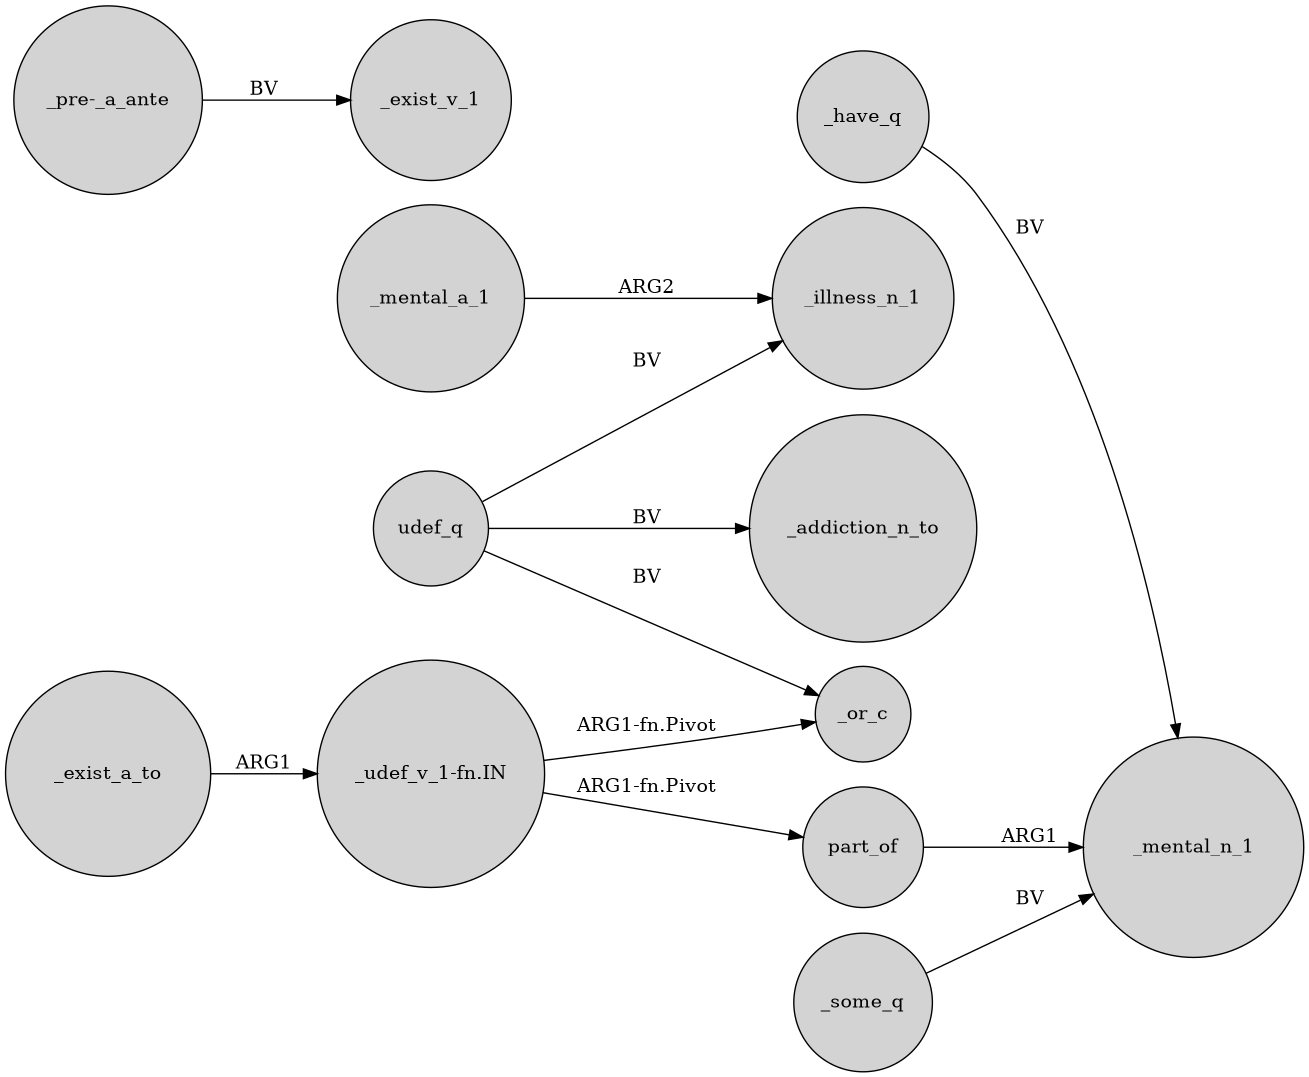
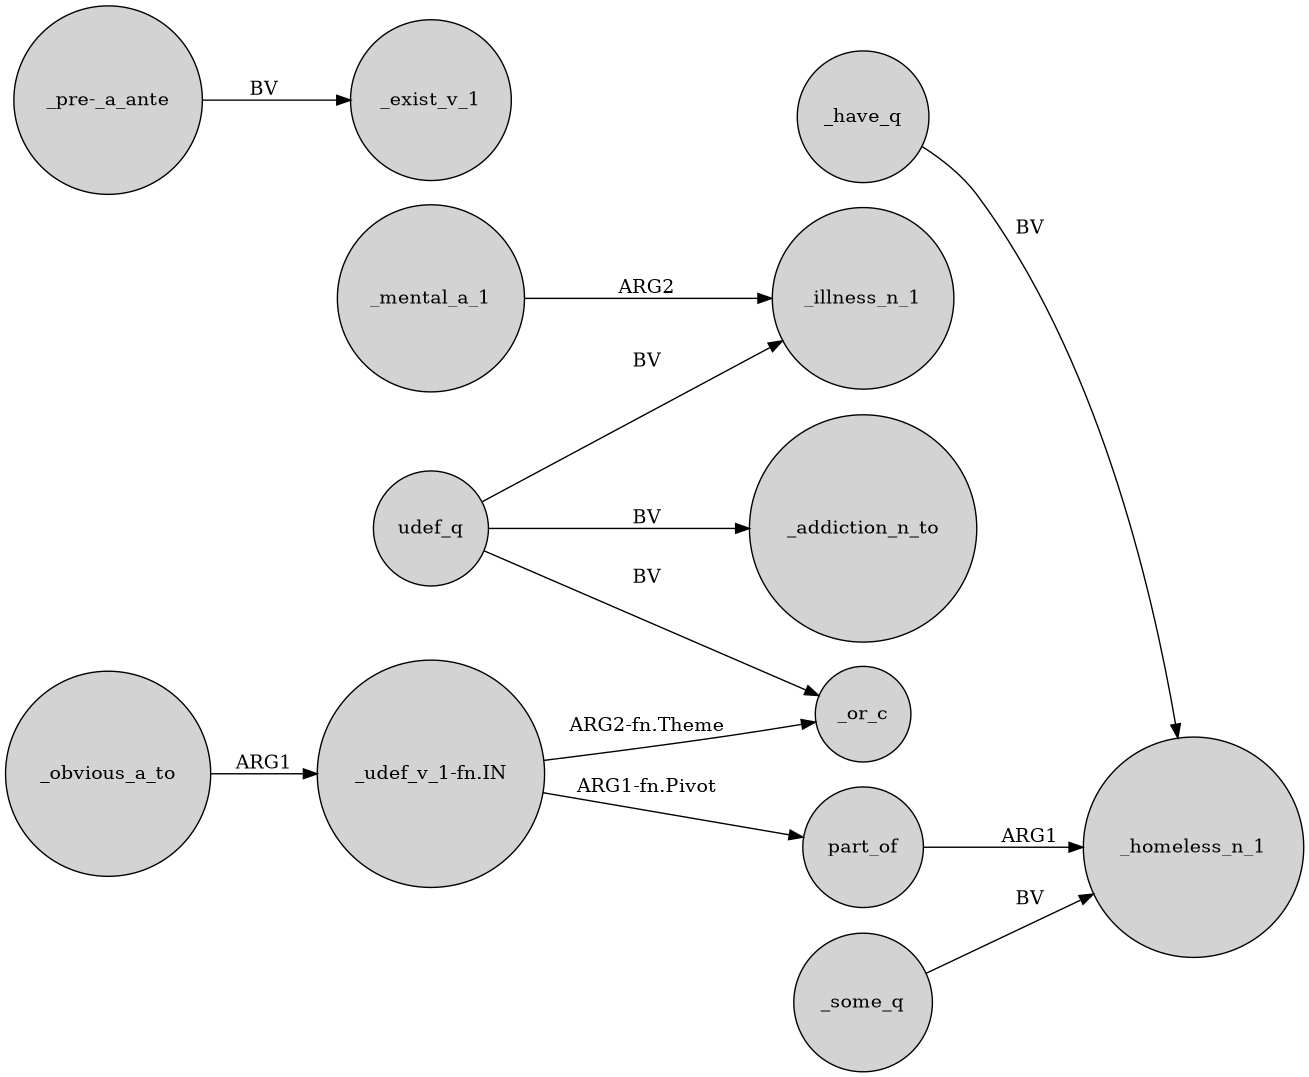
(647, 726) -> (647, 726)
(108, 774) -> (108, 774)
(1194, 847) -> (1194, 847)
